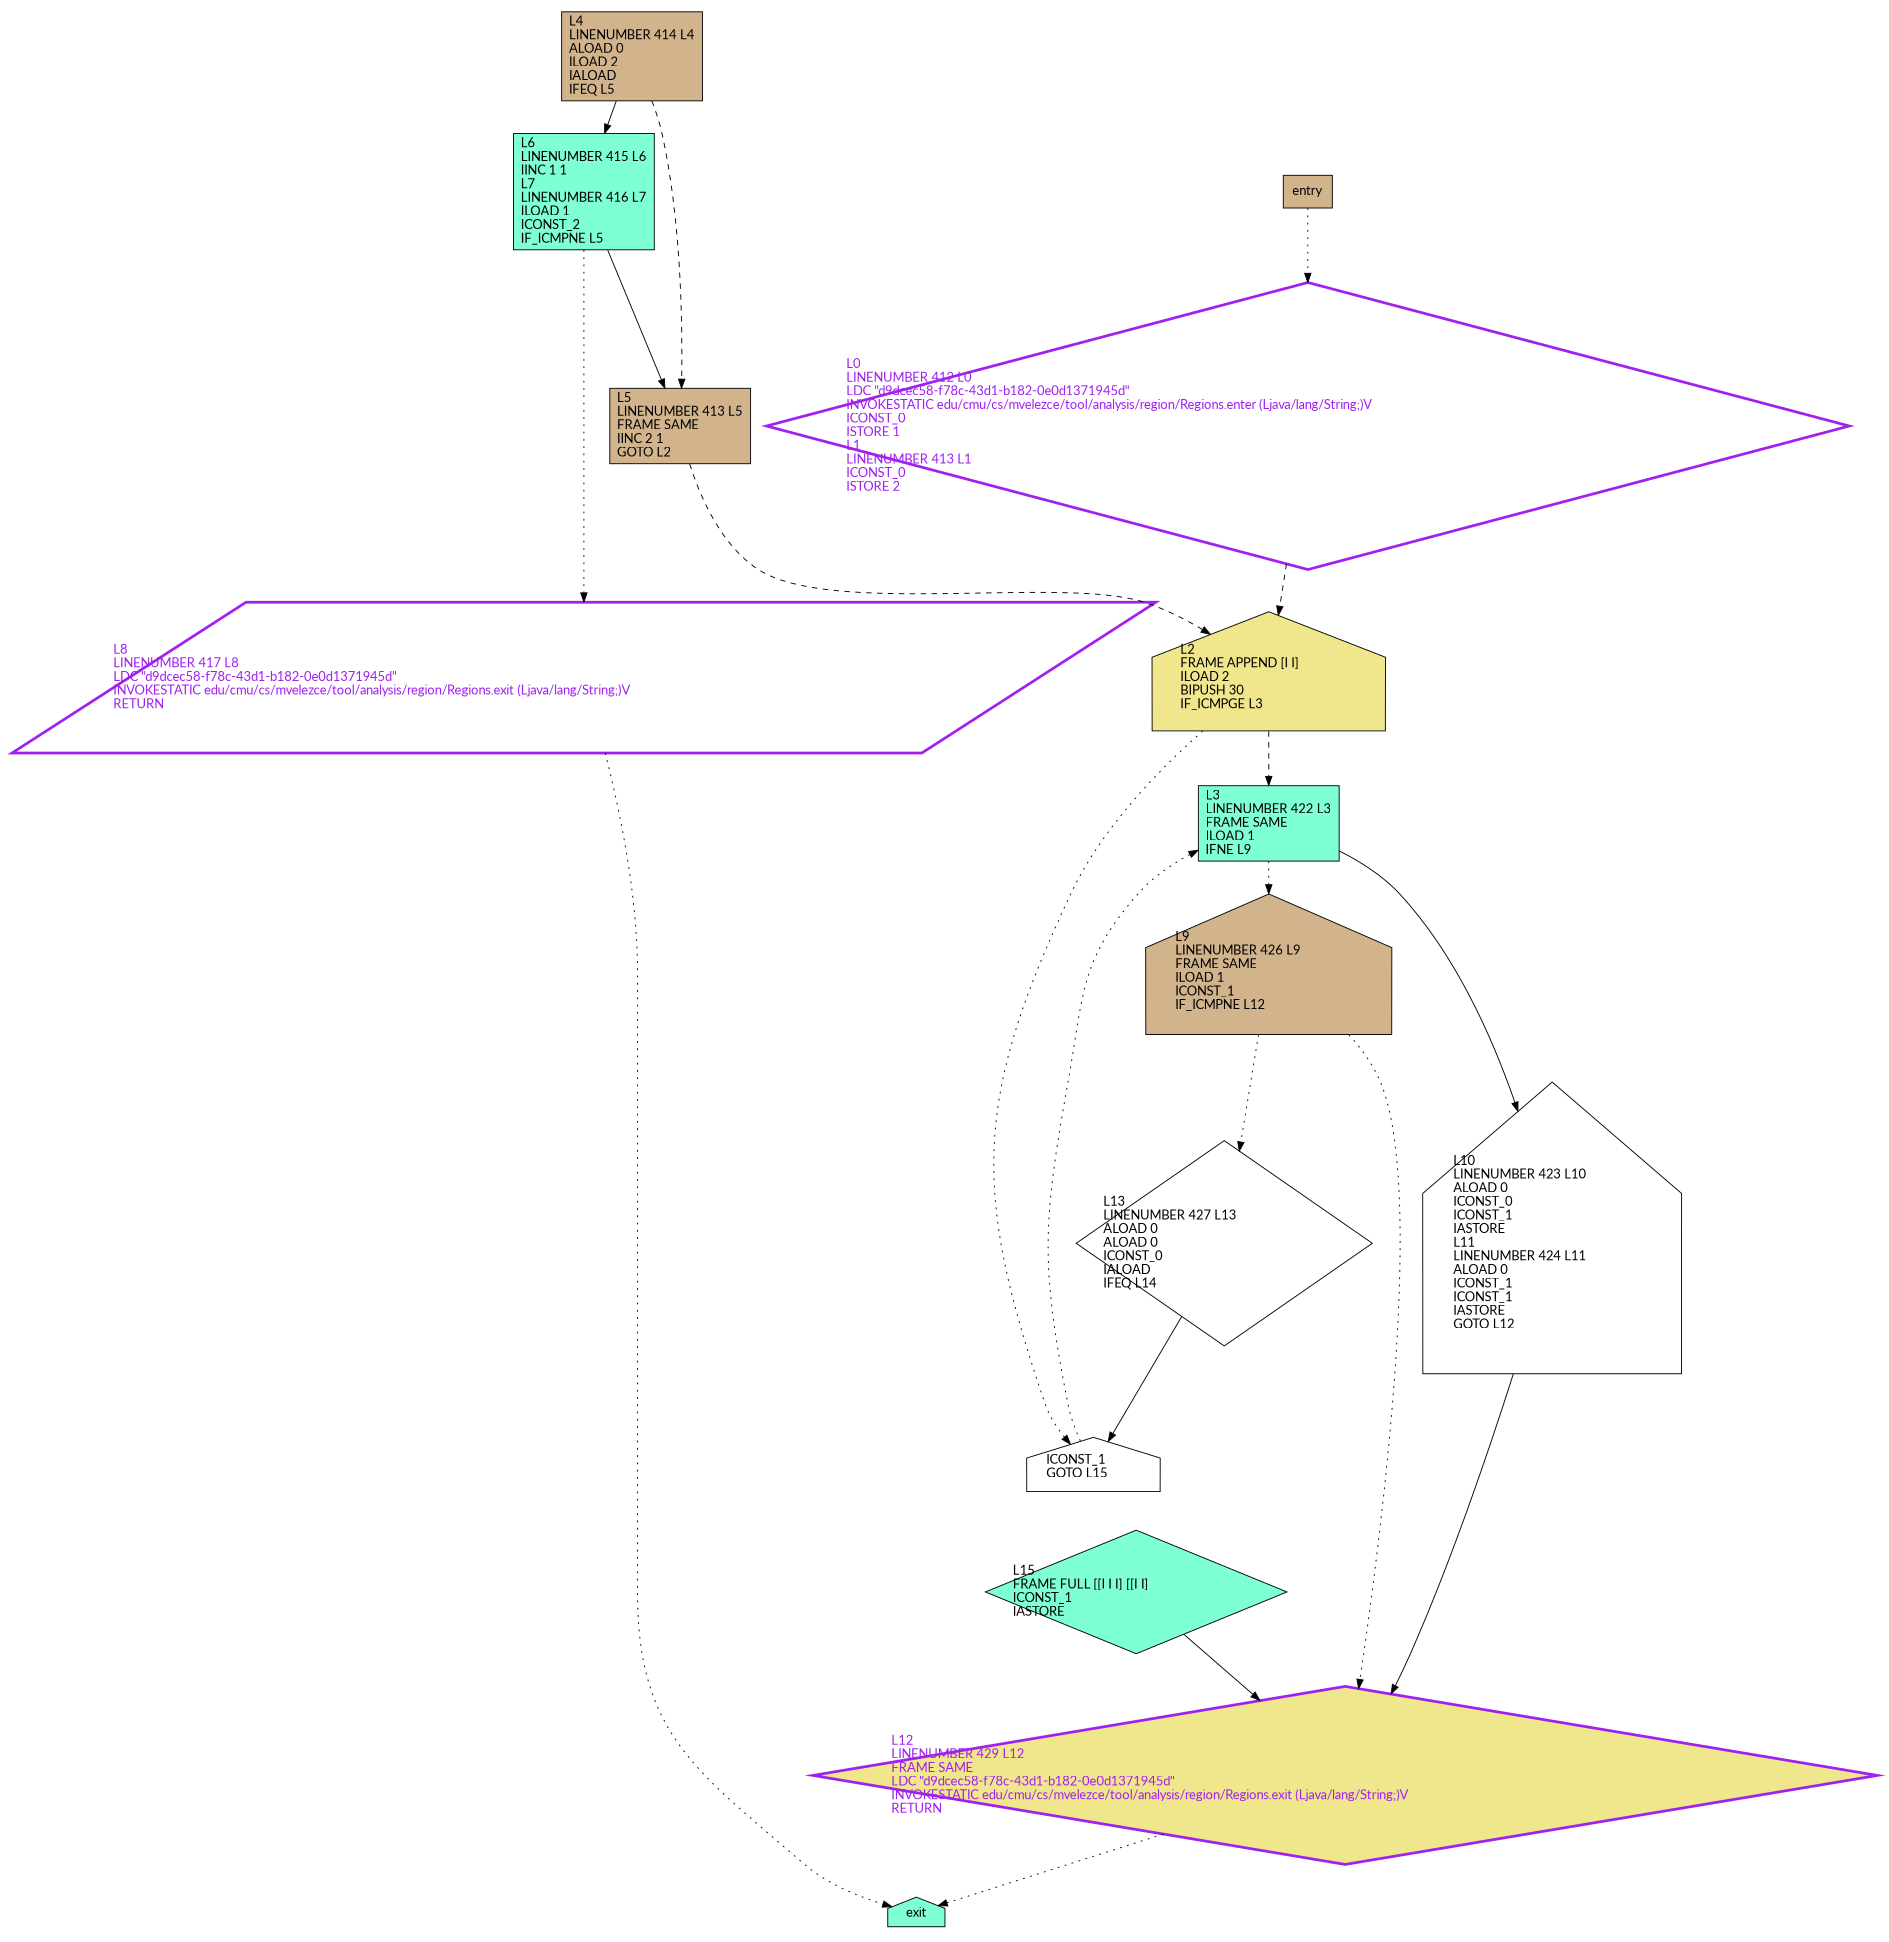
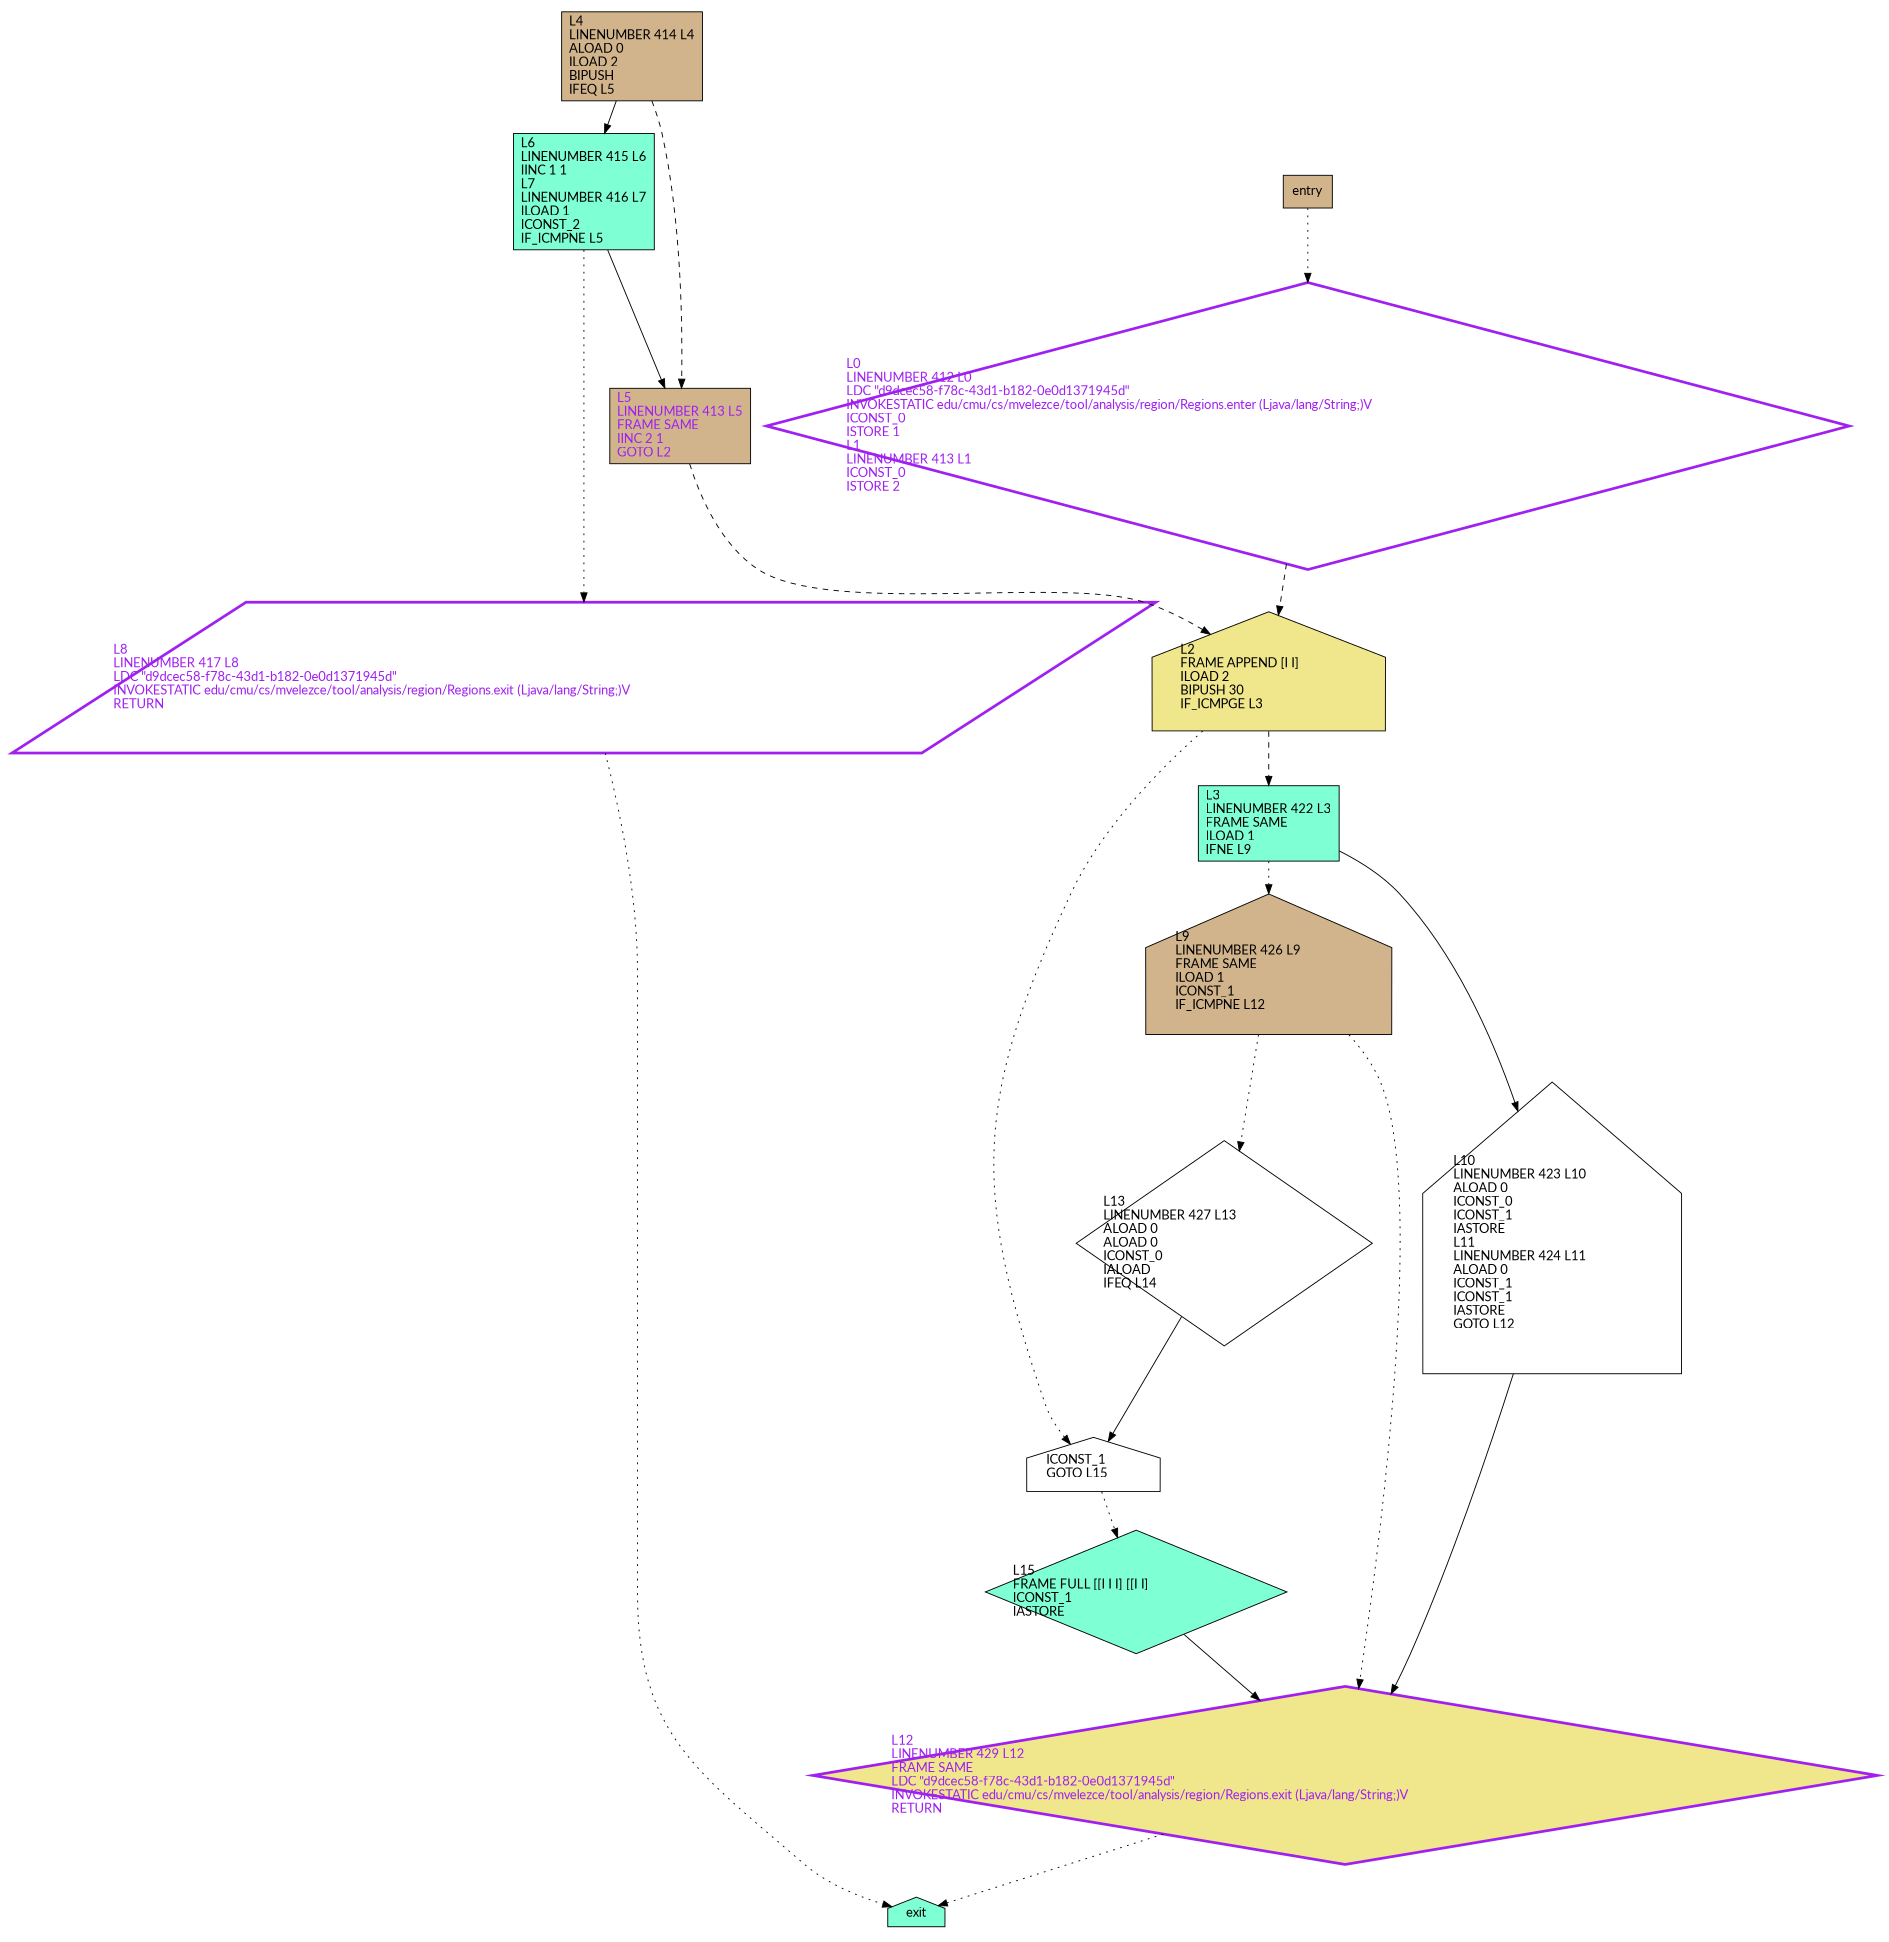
(632, 56) -> (632, 56)
(680, 426) -> (680, 426)
(1060, 1128) -> (1108, 1510)
